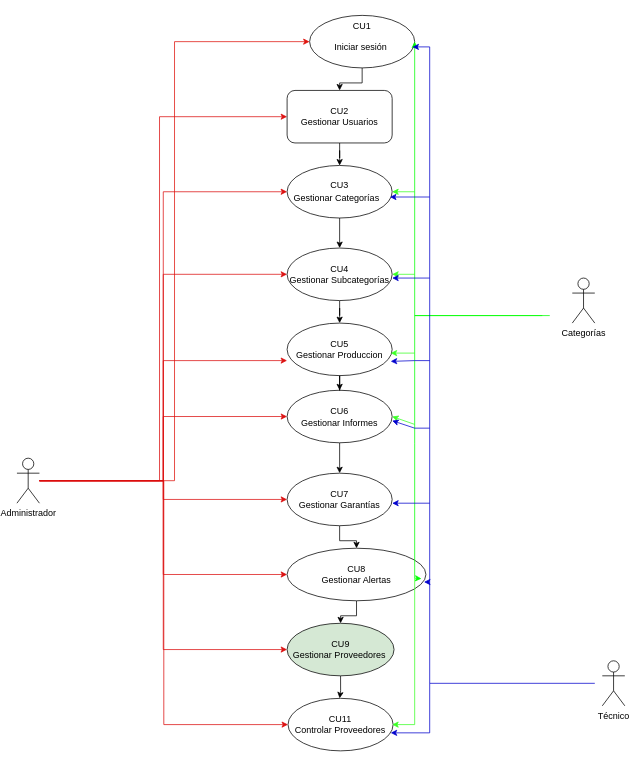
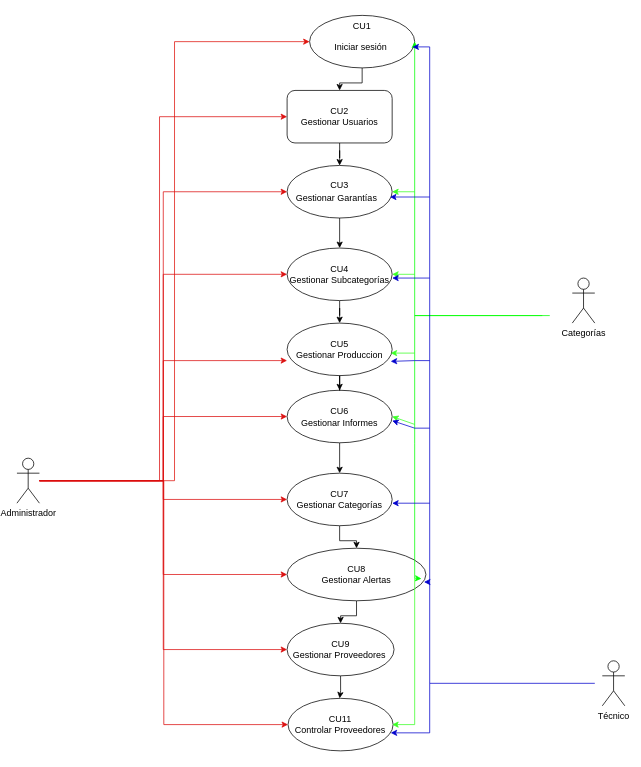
(339, 192) -> (339, 192)
(339, 499) -> (339, 499)
(340, 649) -> (340, 649)
